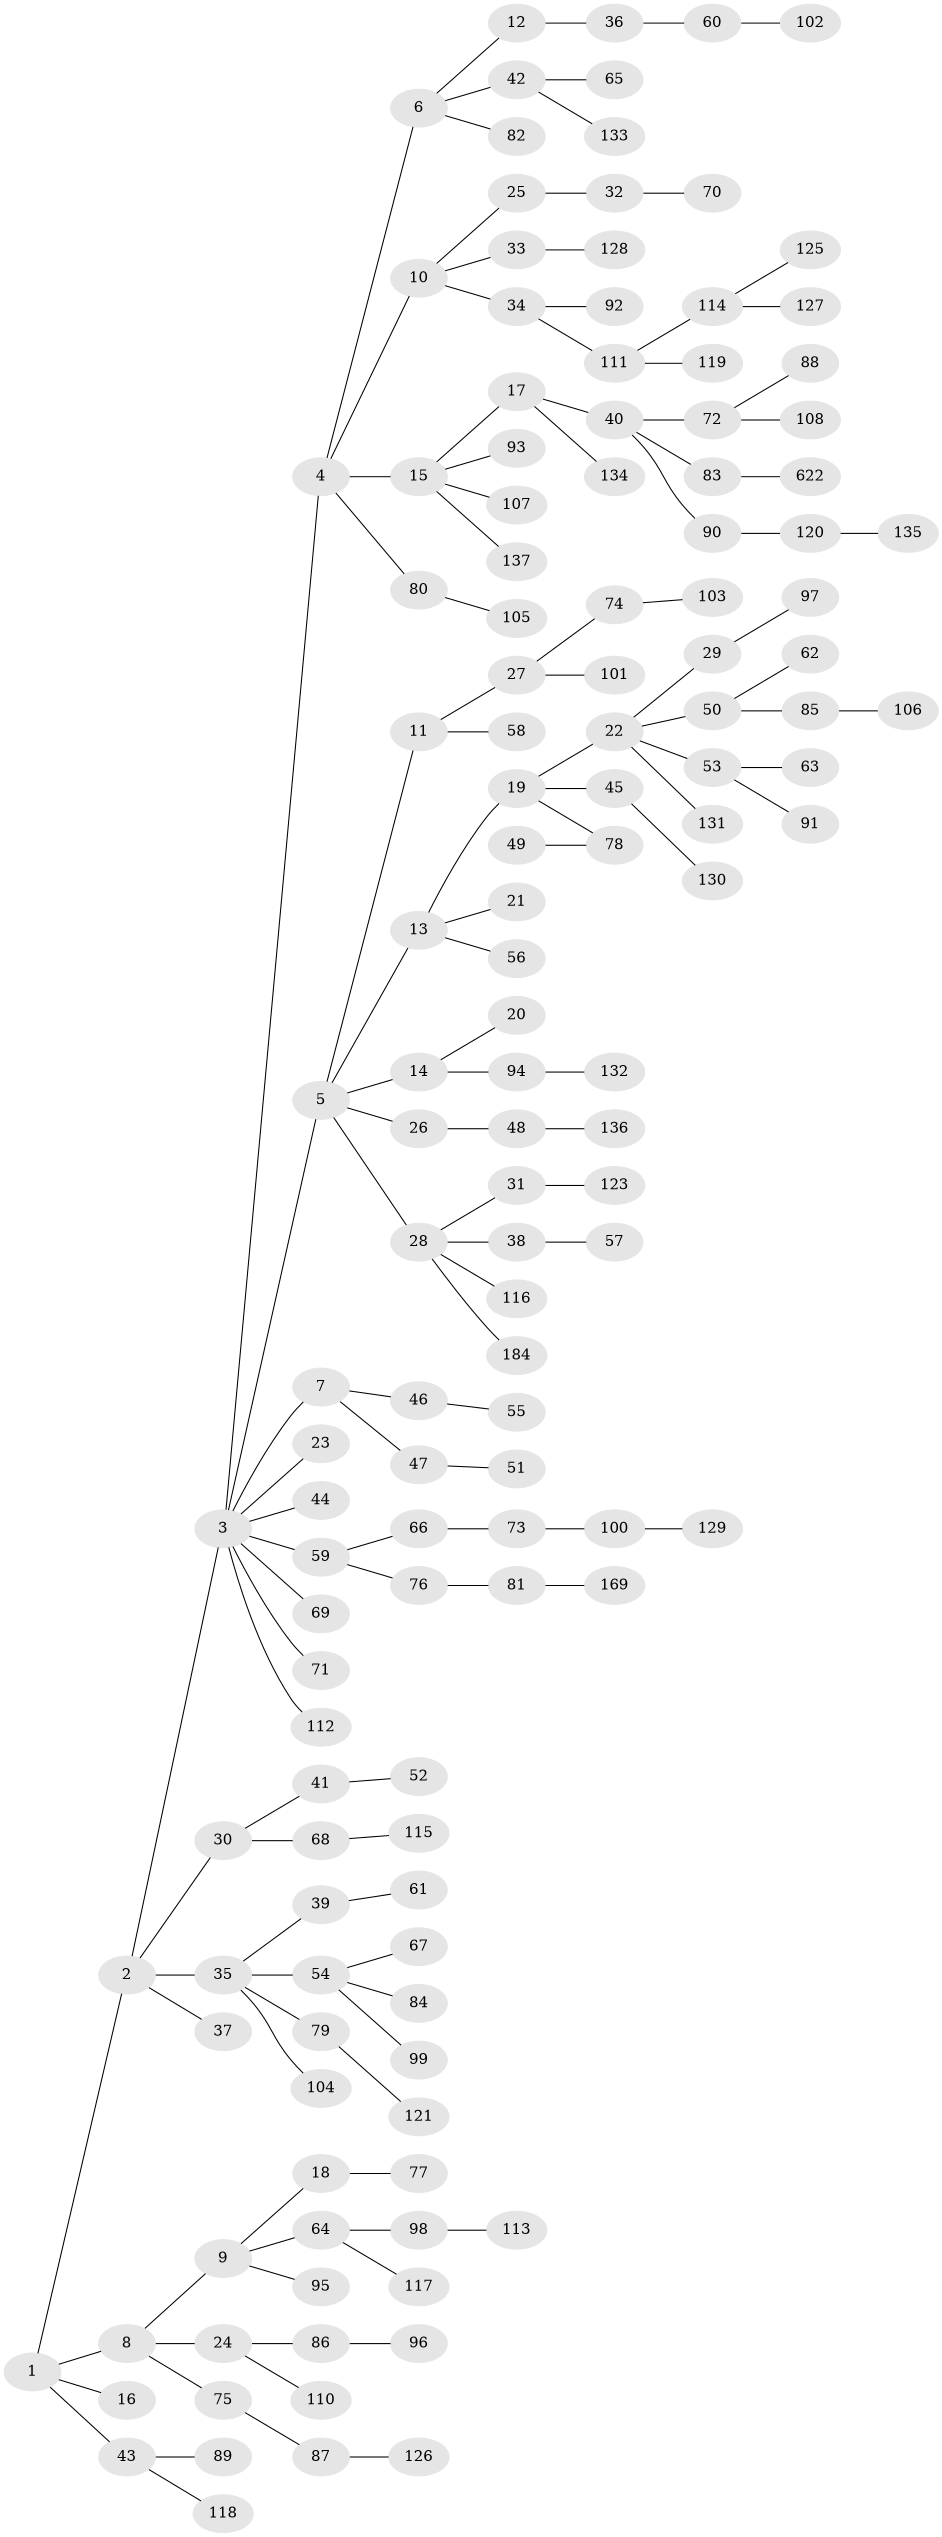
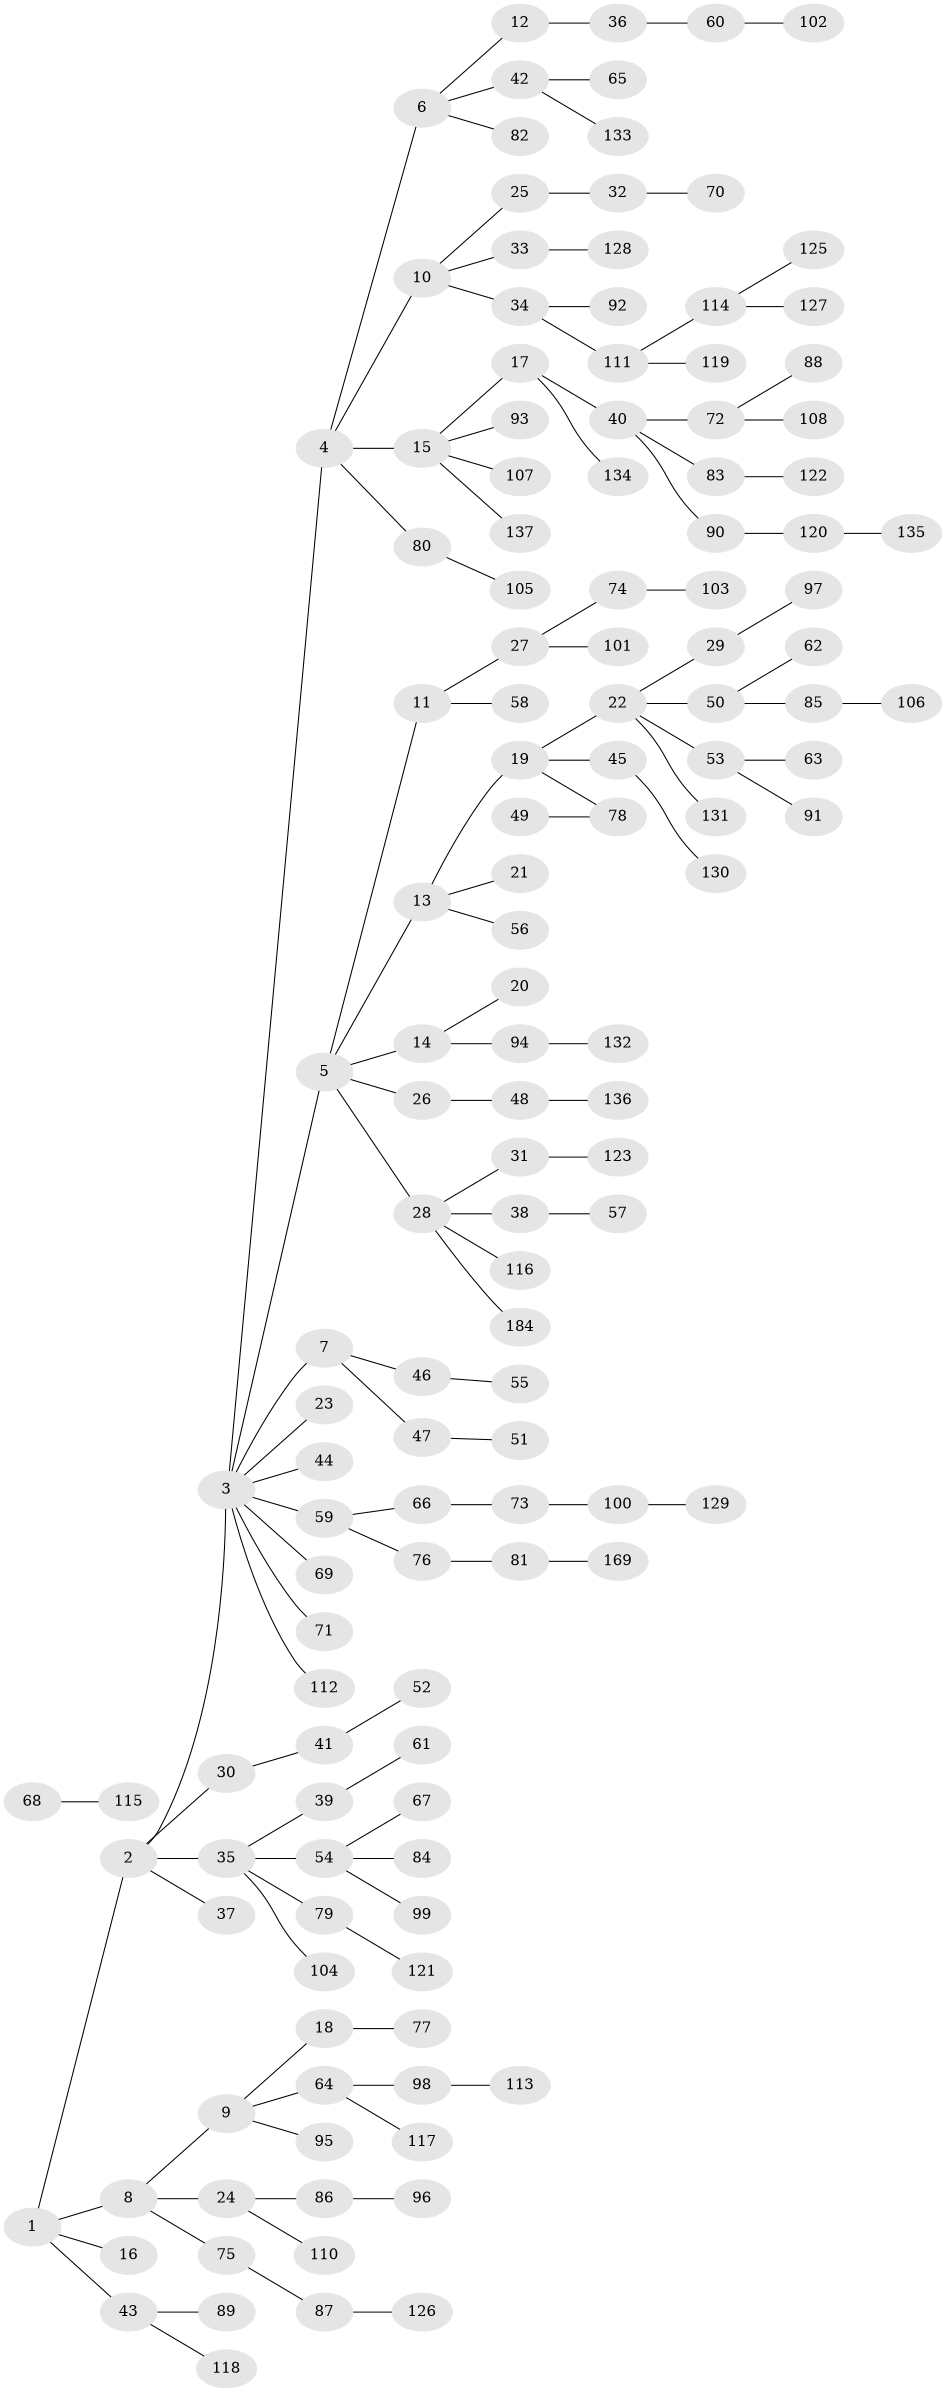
(810, 477) -> (814, 477)
(272, 1841) -> none
